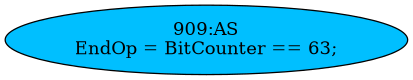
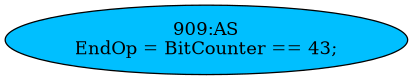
(206, 40) -> (206, 40)
